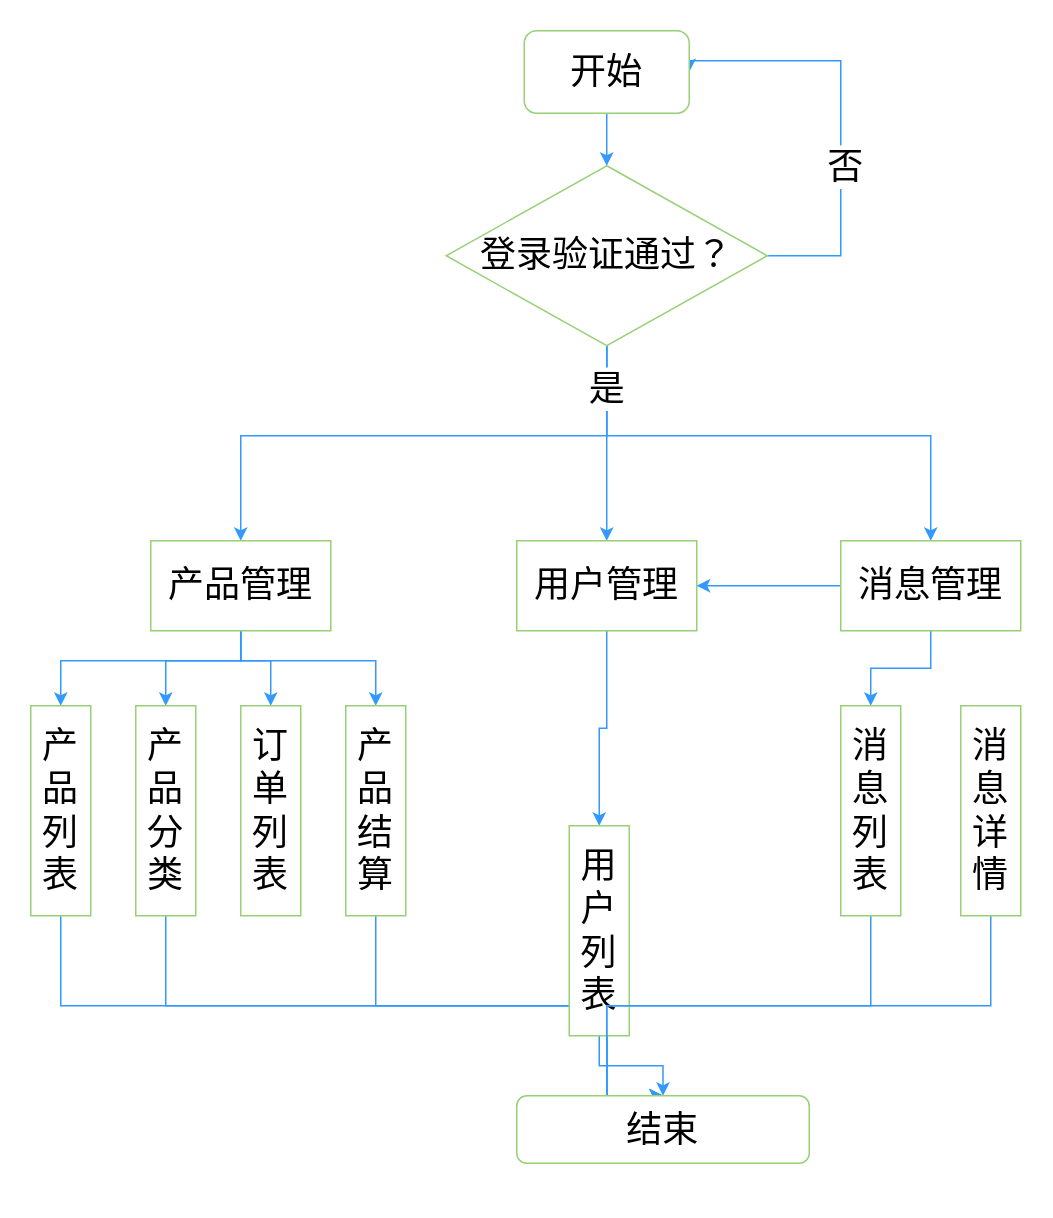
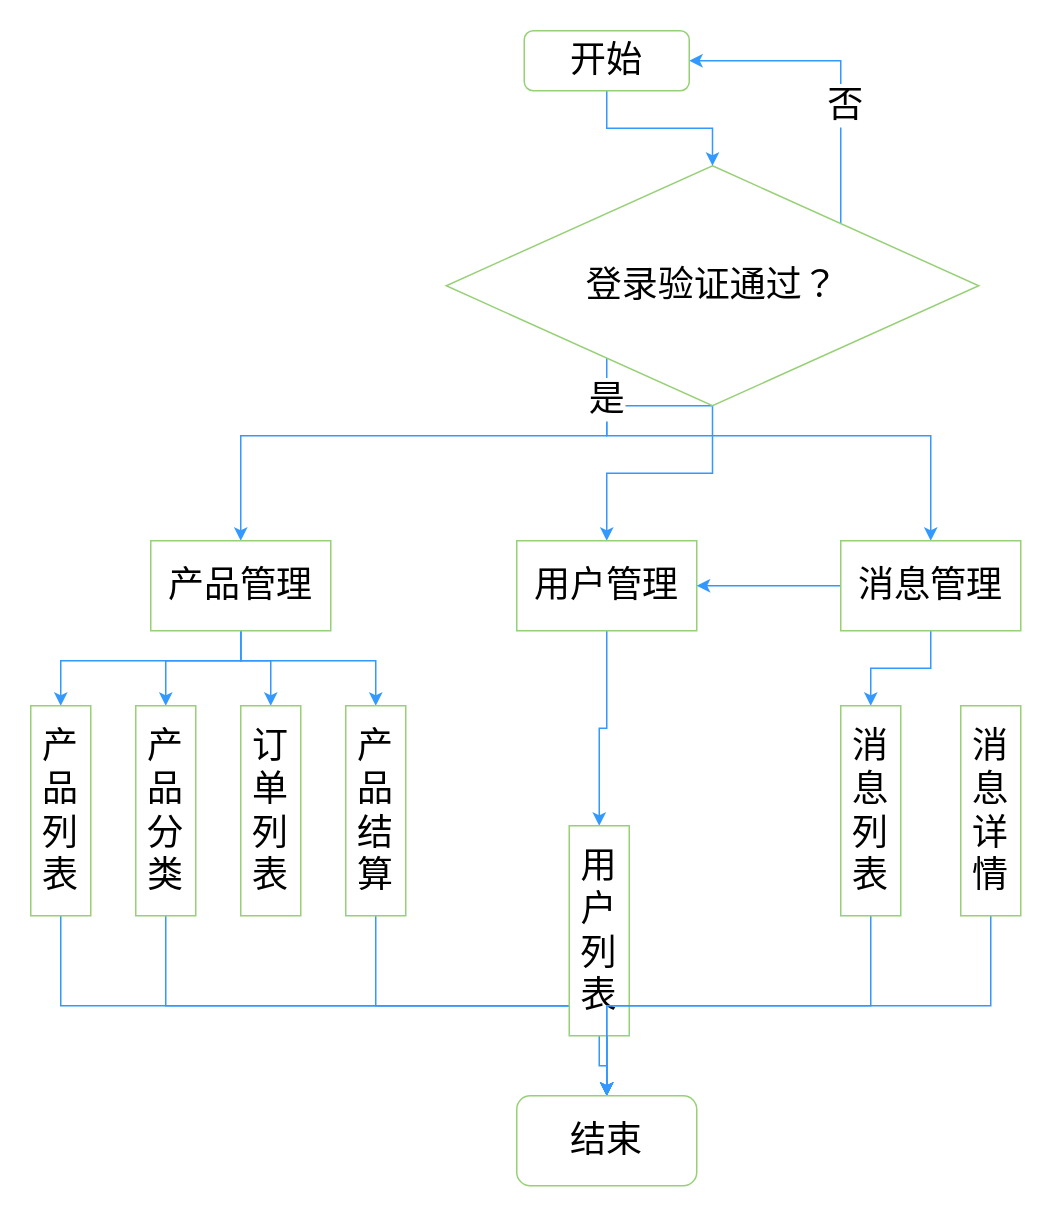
(607, 72) -> (607, 61)
(607, 256) -> (713, 286)
(663, 1130) -> (607, 1141)
